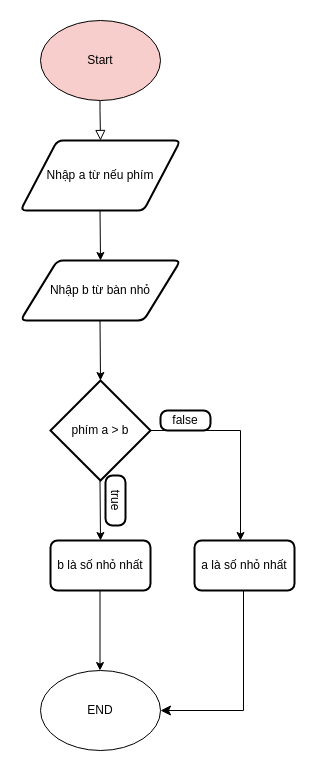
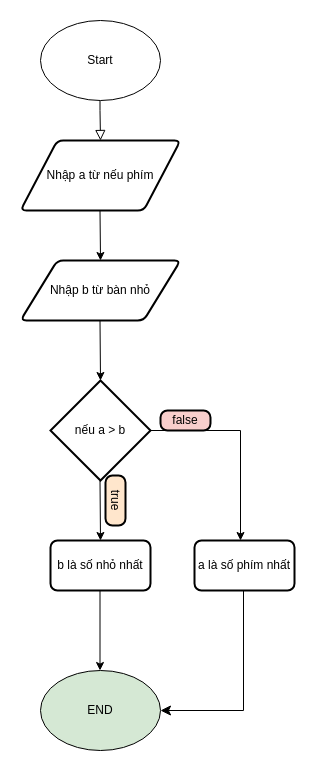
(101, 61) -> (101, 61)
(186, 421) -> (186, 421)
(101, 431) -> (101, 431)
(116, 501) -> (116, 501)
(245, 566) -> (245, 566)
(101, 711) -> (101, 711)
